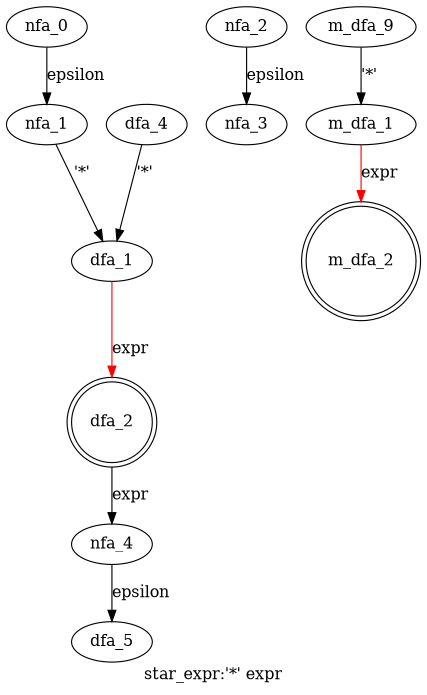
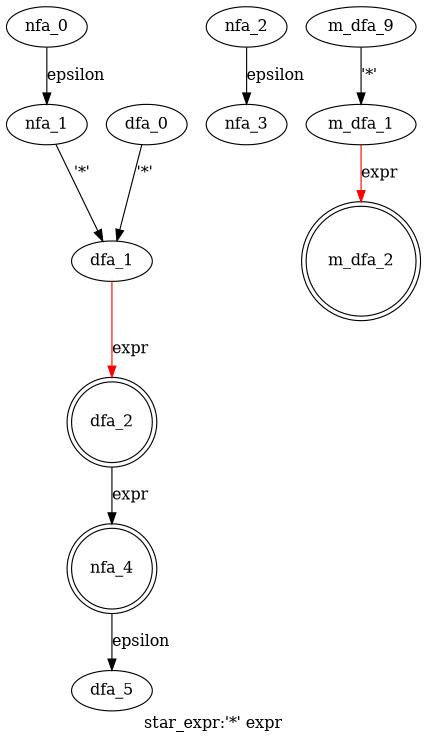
(147, 125) -> (147, 125)
(112, 544) -> (112, 569)
